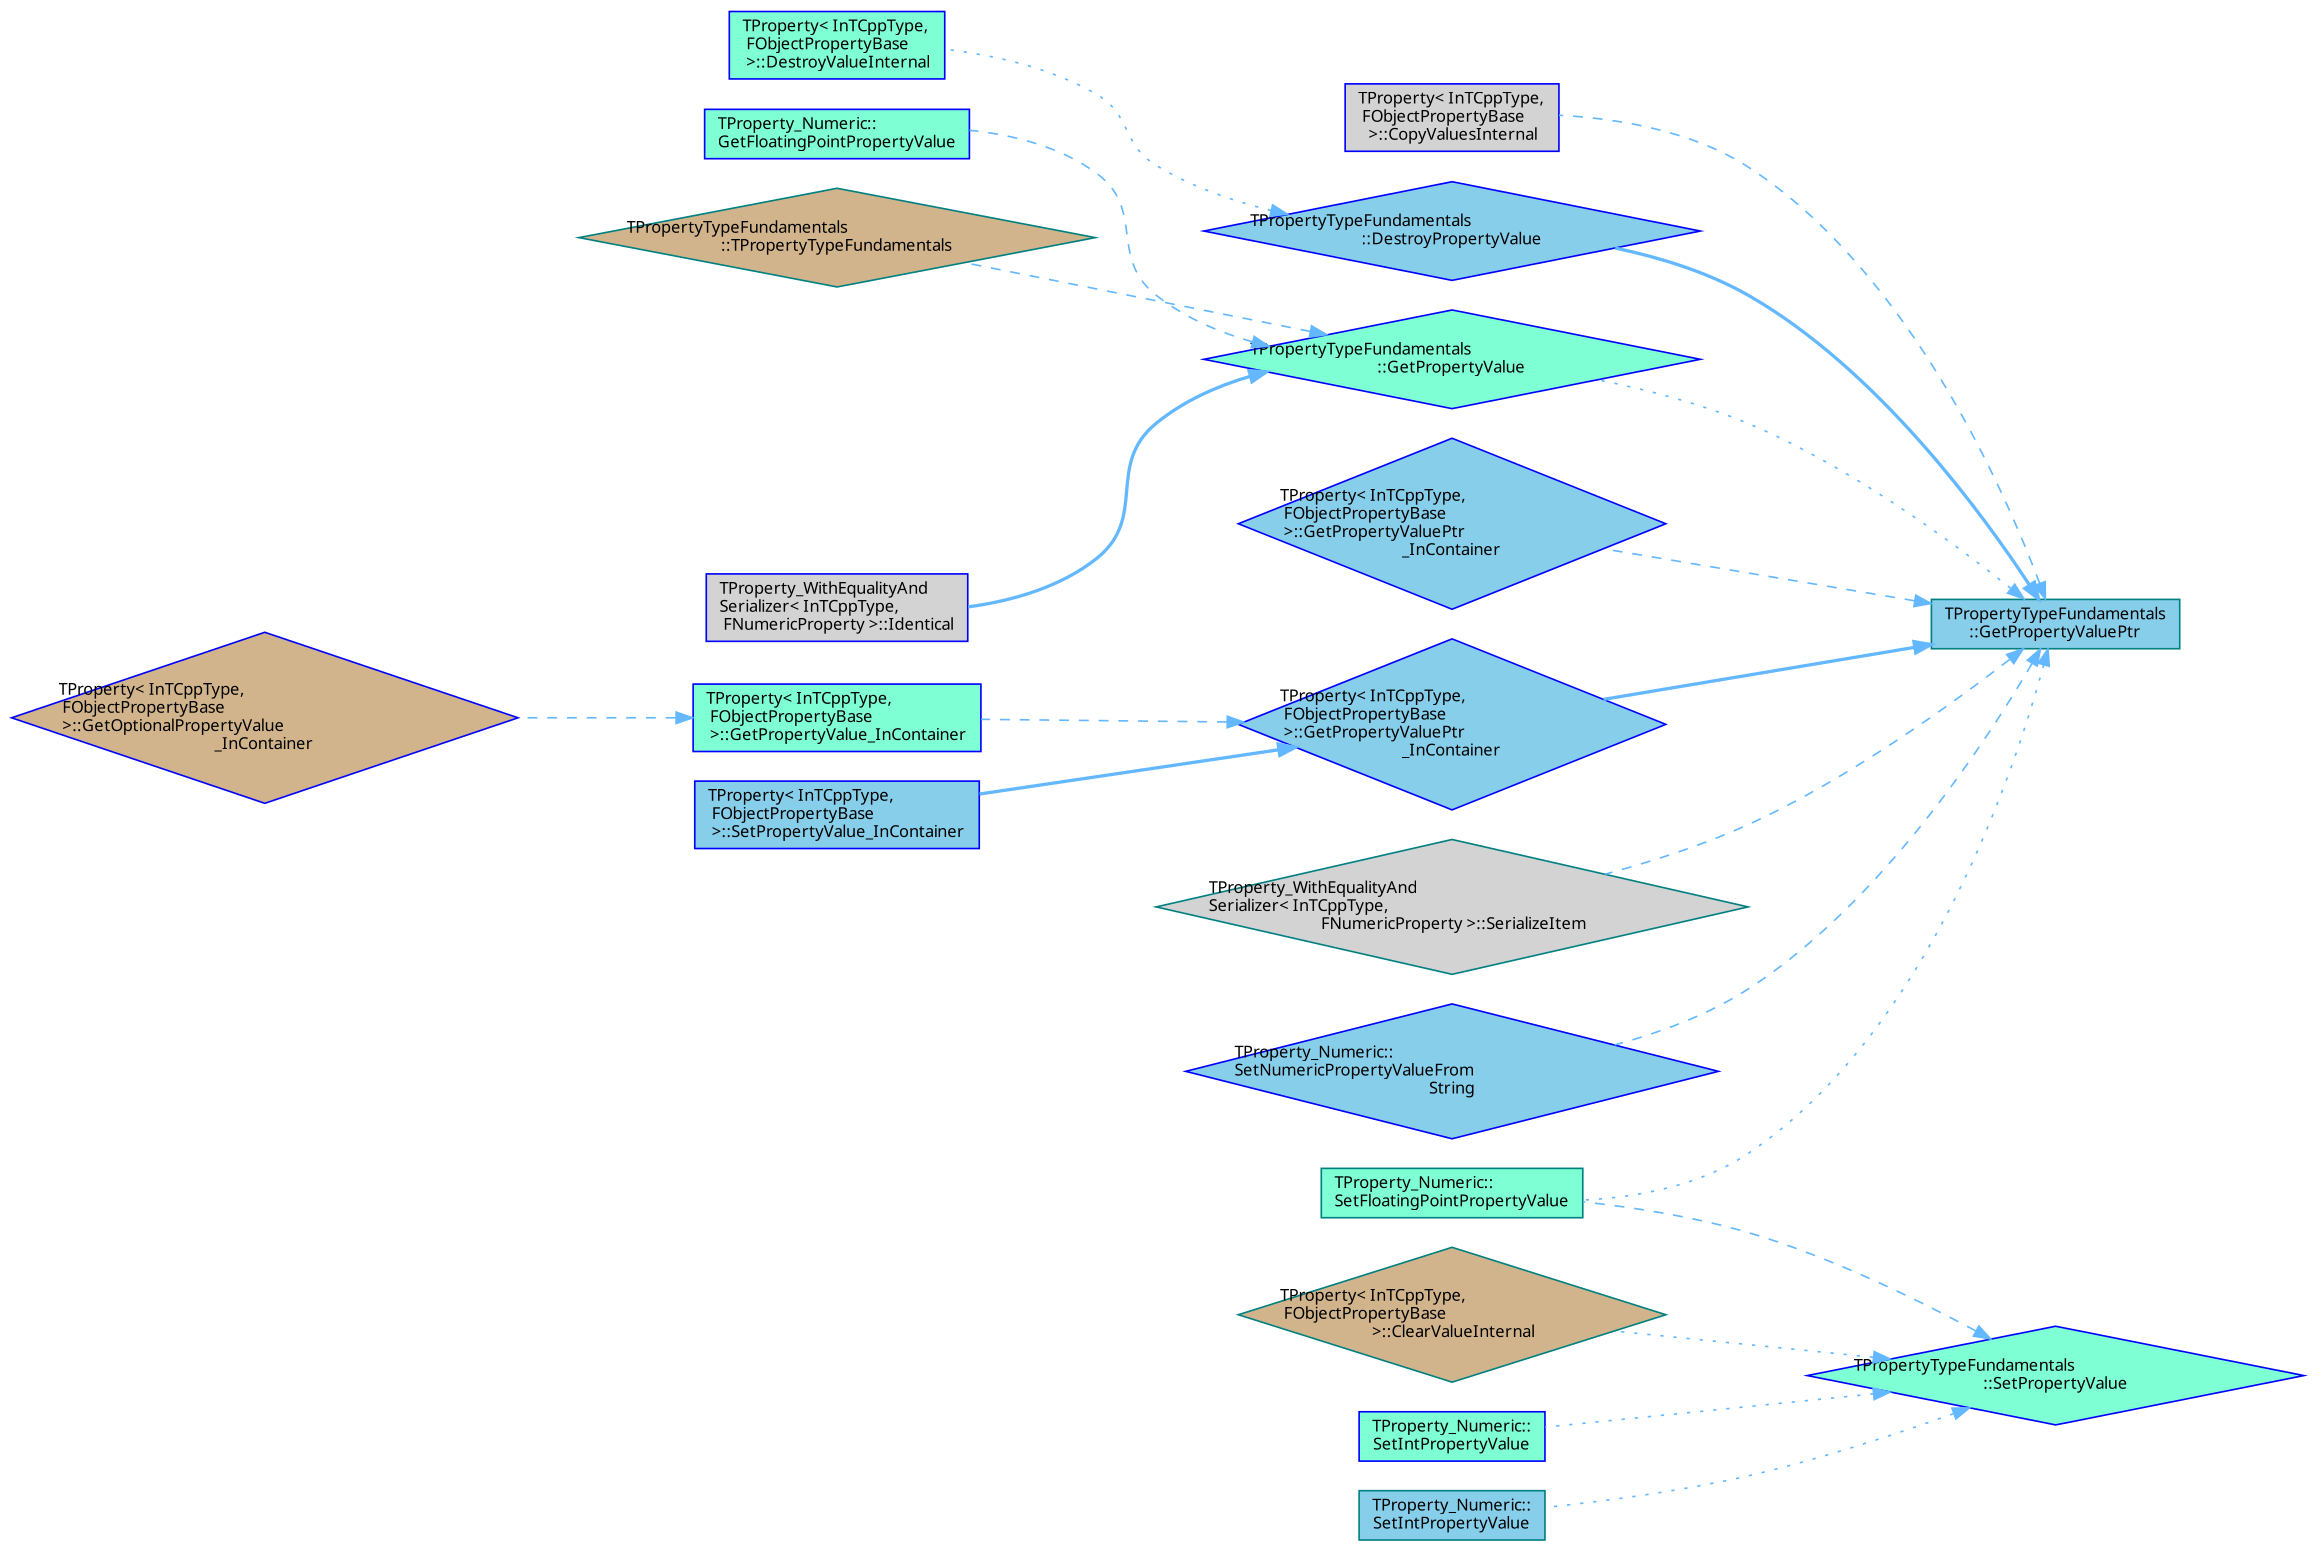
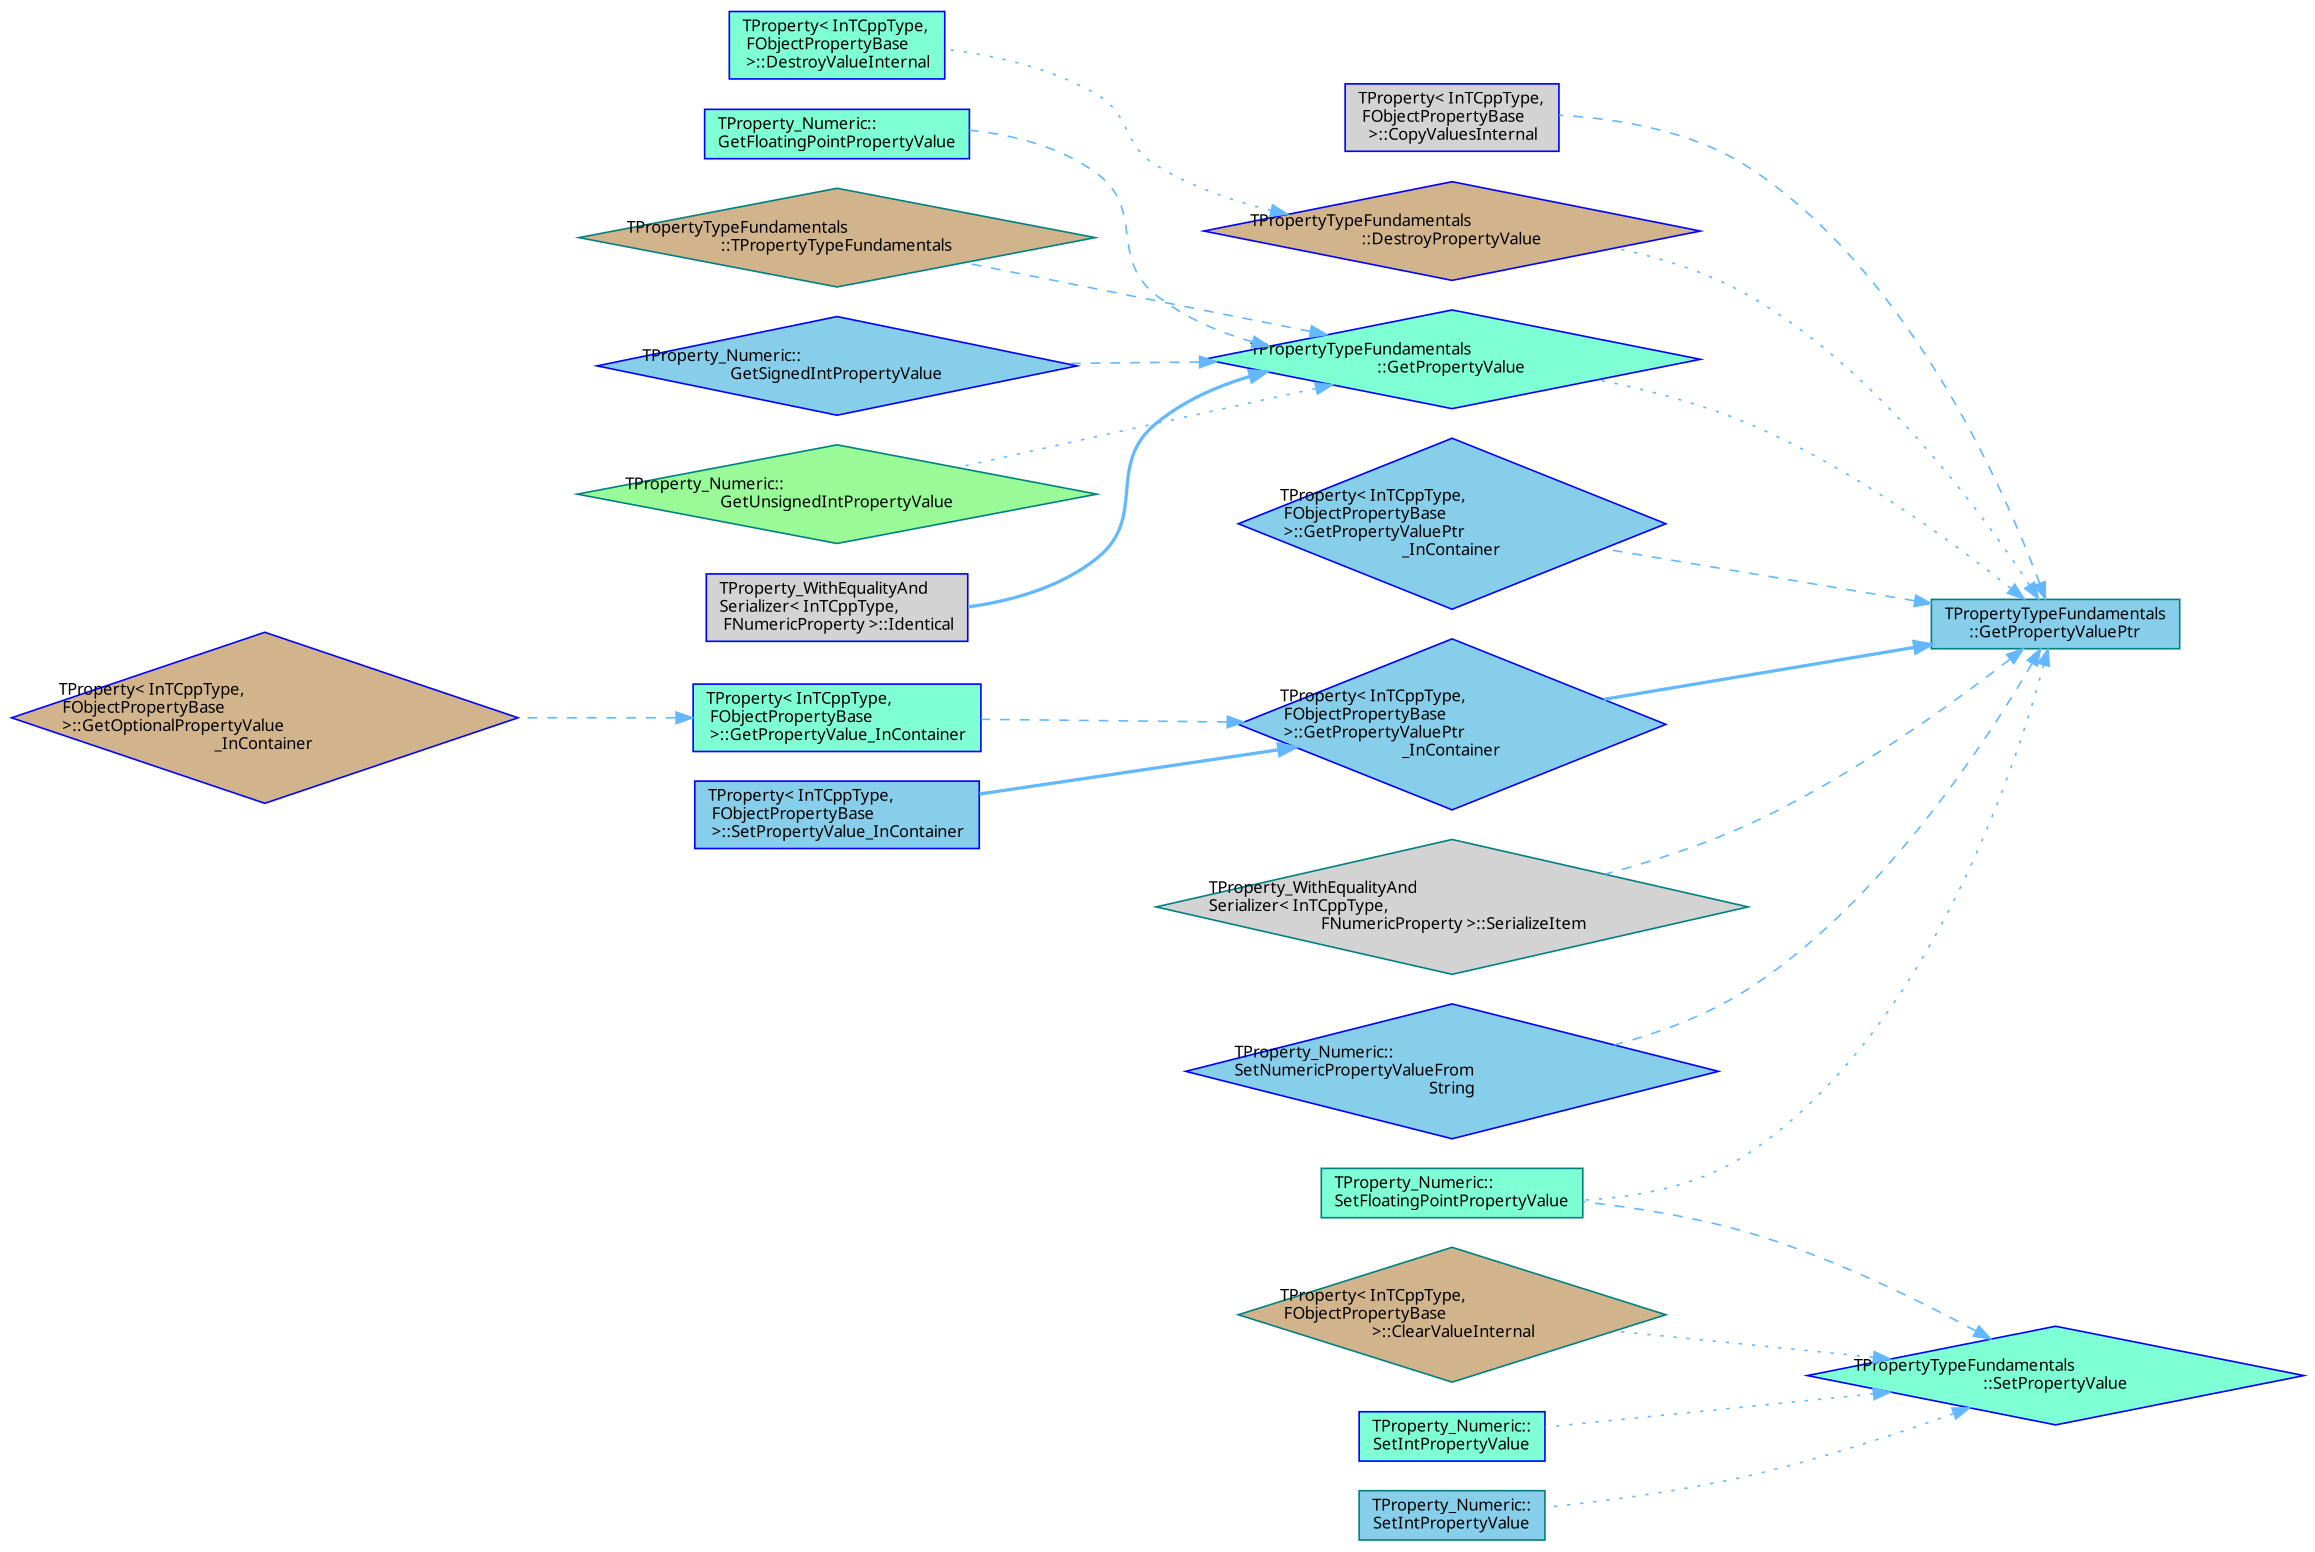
(1452, 231) -> (1452, 231)
none -> (837, 366)
(1854, 375) -> (1854, 375)
none -> (837, 494)
